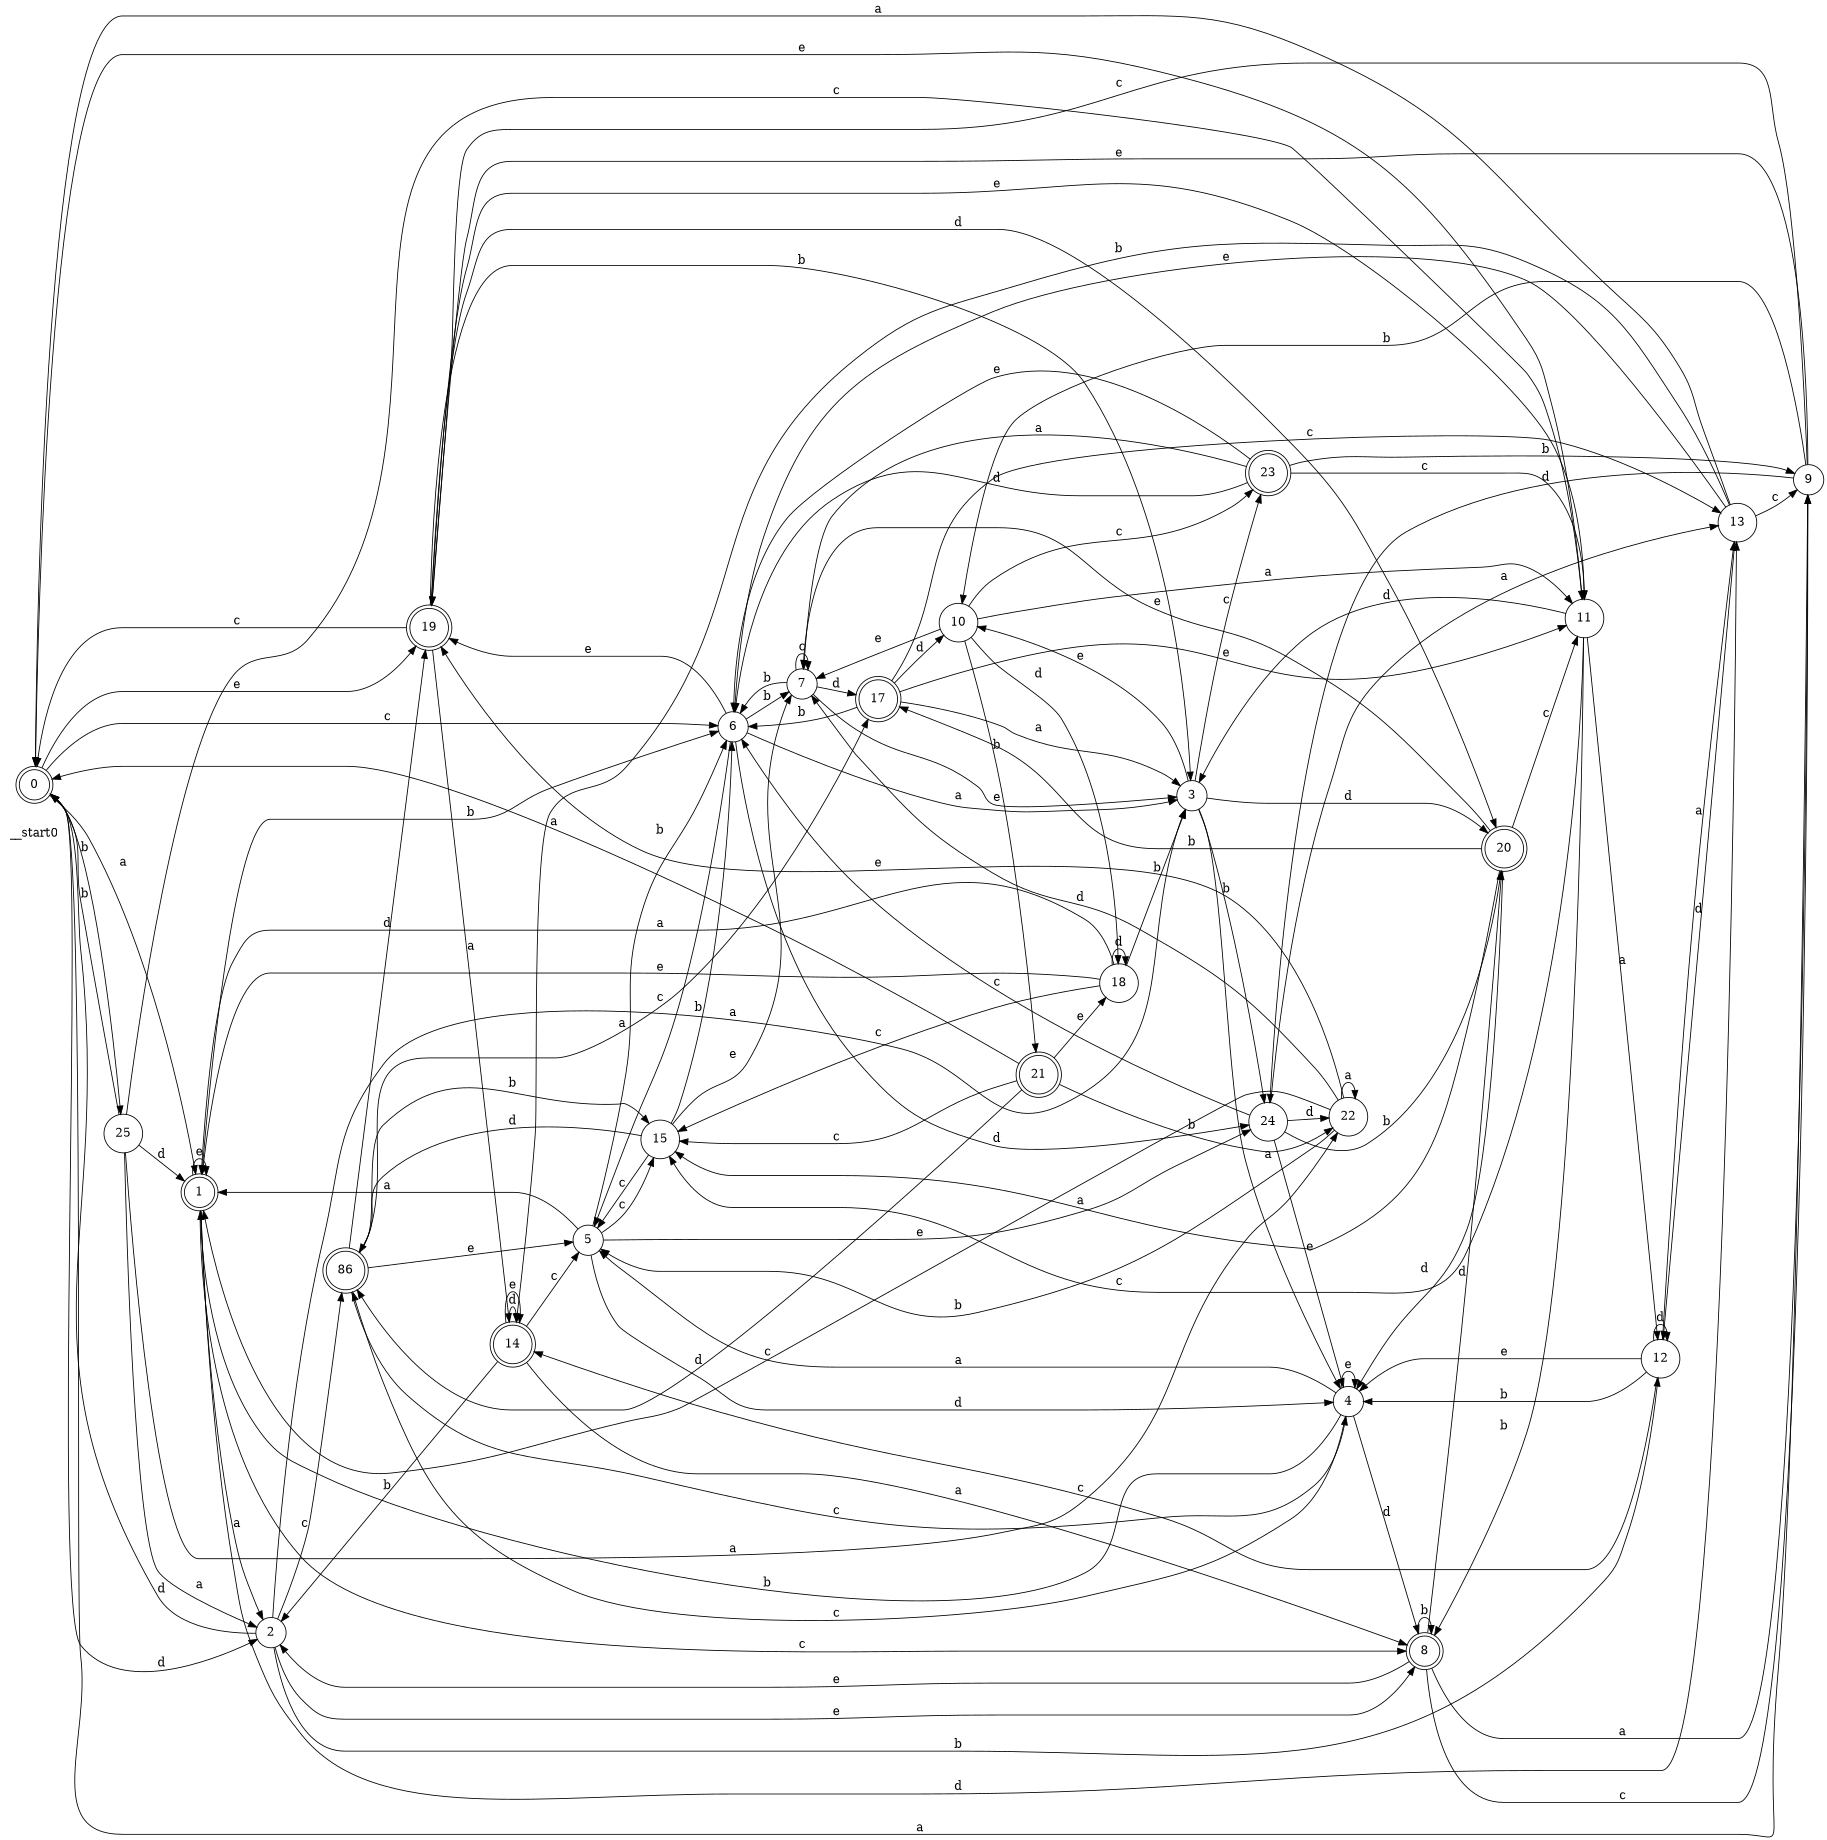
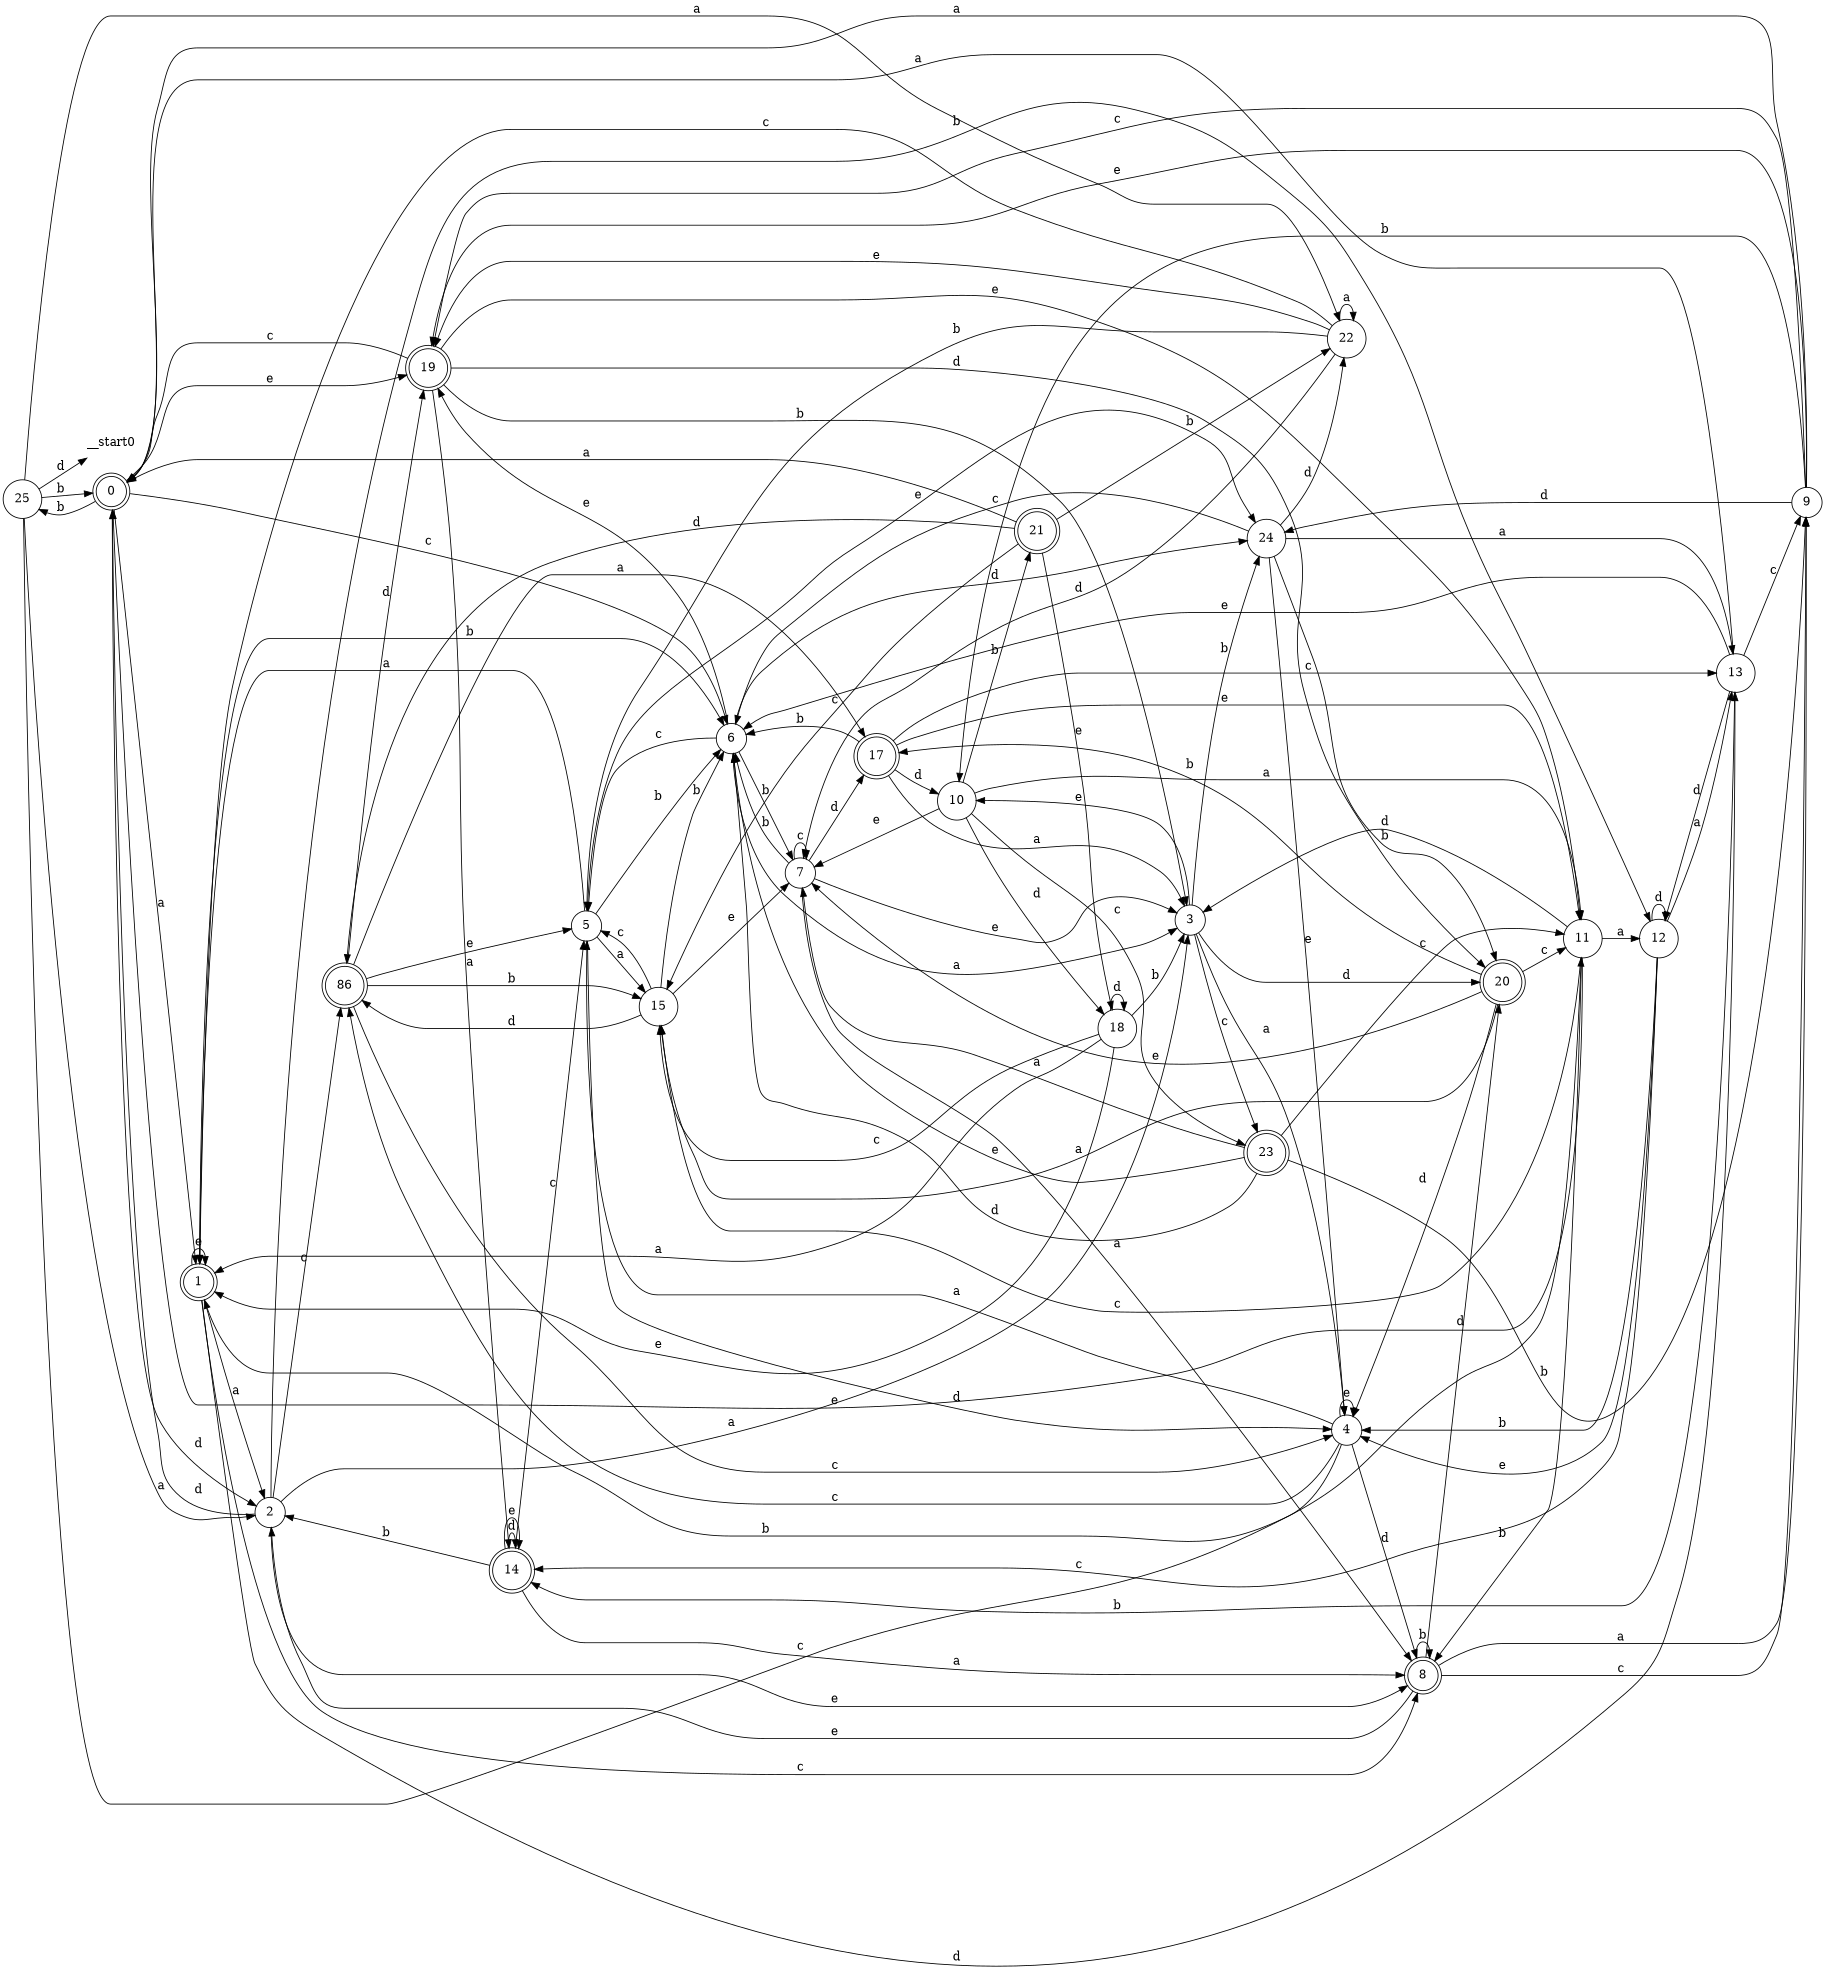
(158, 1160) -> (59, 476)
(622, 1205) -> (621, 955)
none -> (1103, 1257)
